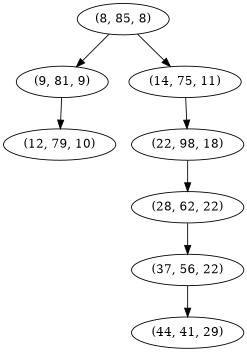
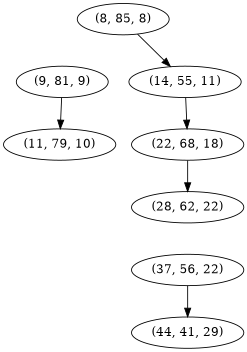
(96, 47) -> none
(185, 82) -> (185, 82)
(60, 145) -> (60, 145)
(188, 145) -> (188, 145)
(188, 234) -> none
